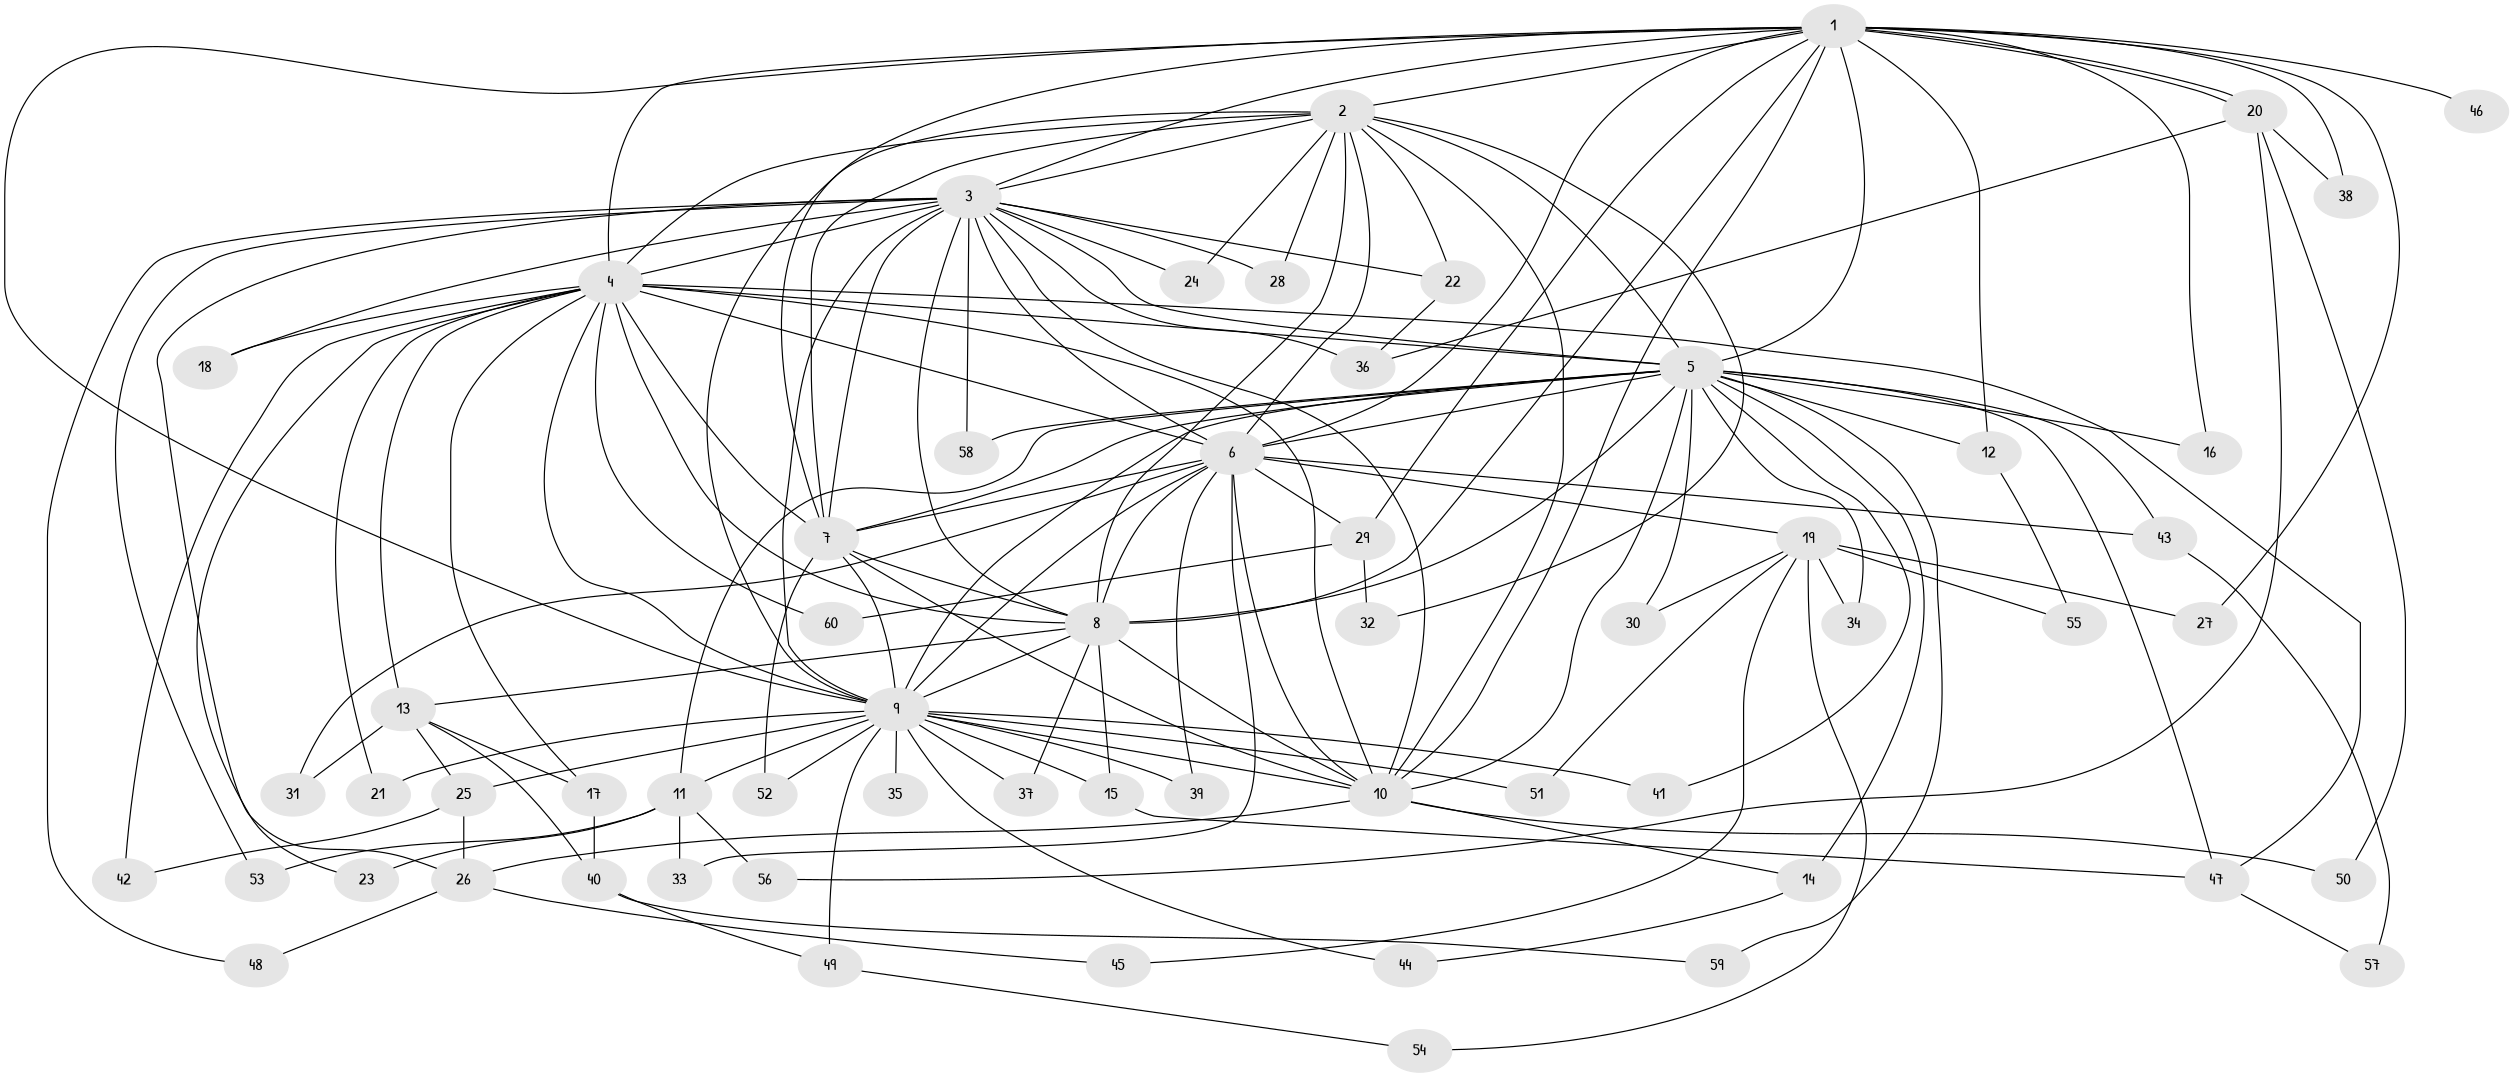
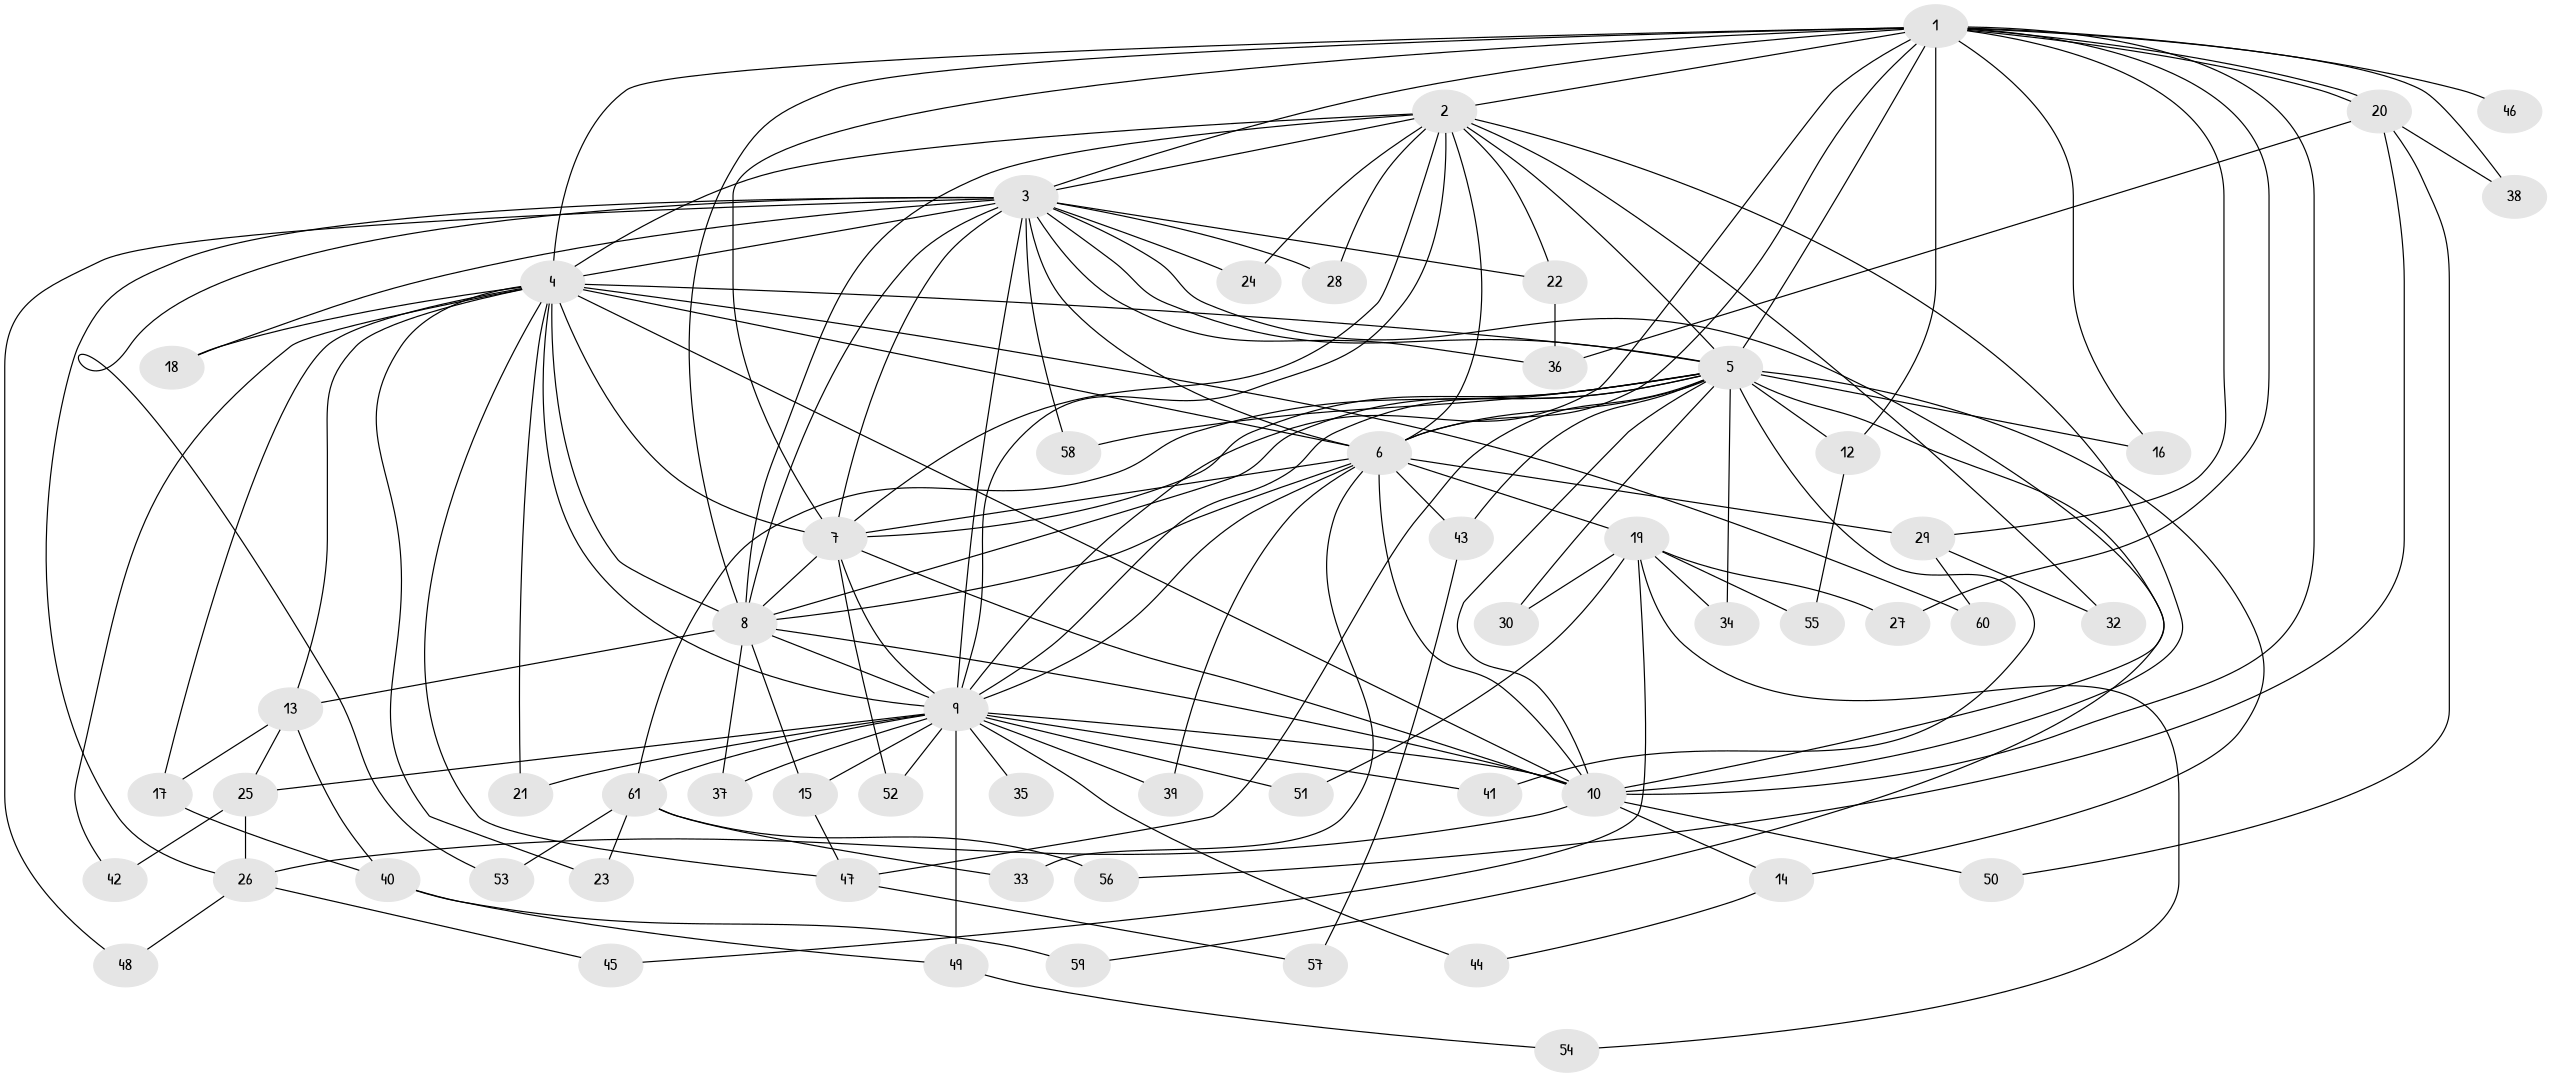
(293, 795) -> none
(680, 795) -> (635, 795)
